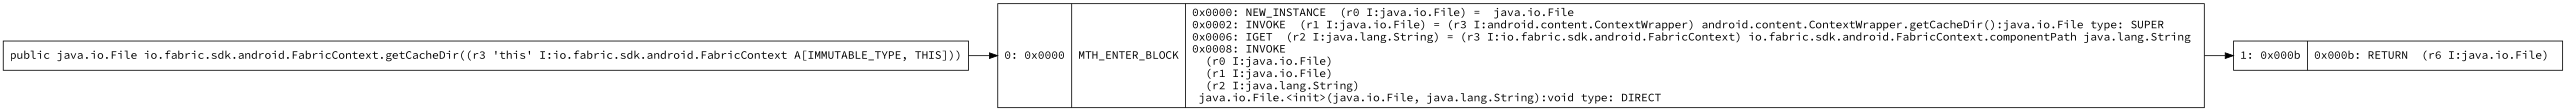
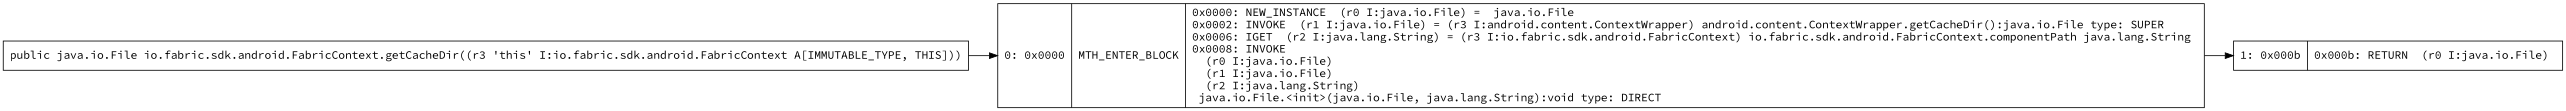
(2435, 55) -> (2435, 55)
